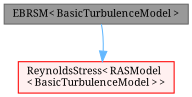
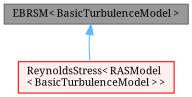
(103, 38) -> (89, 48)
